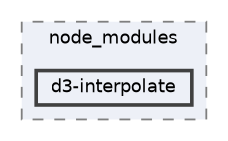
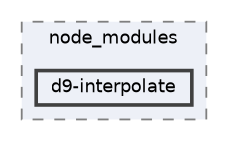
(114, 88) -> (114, 88)
